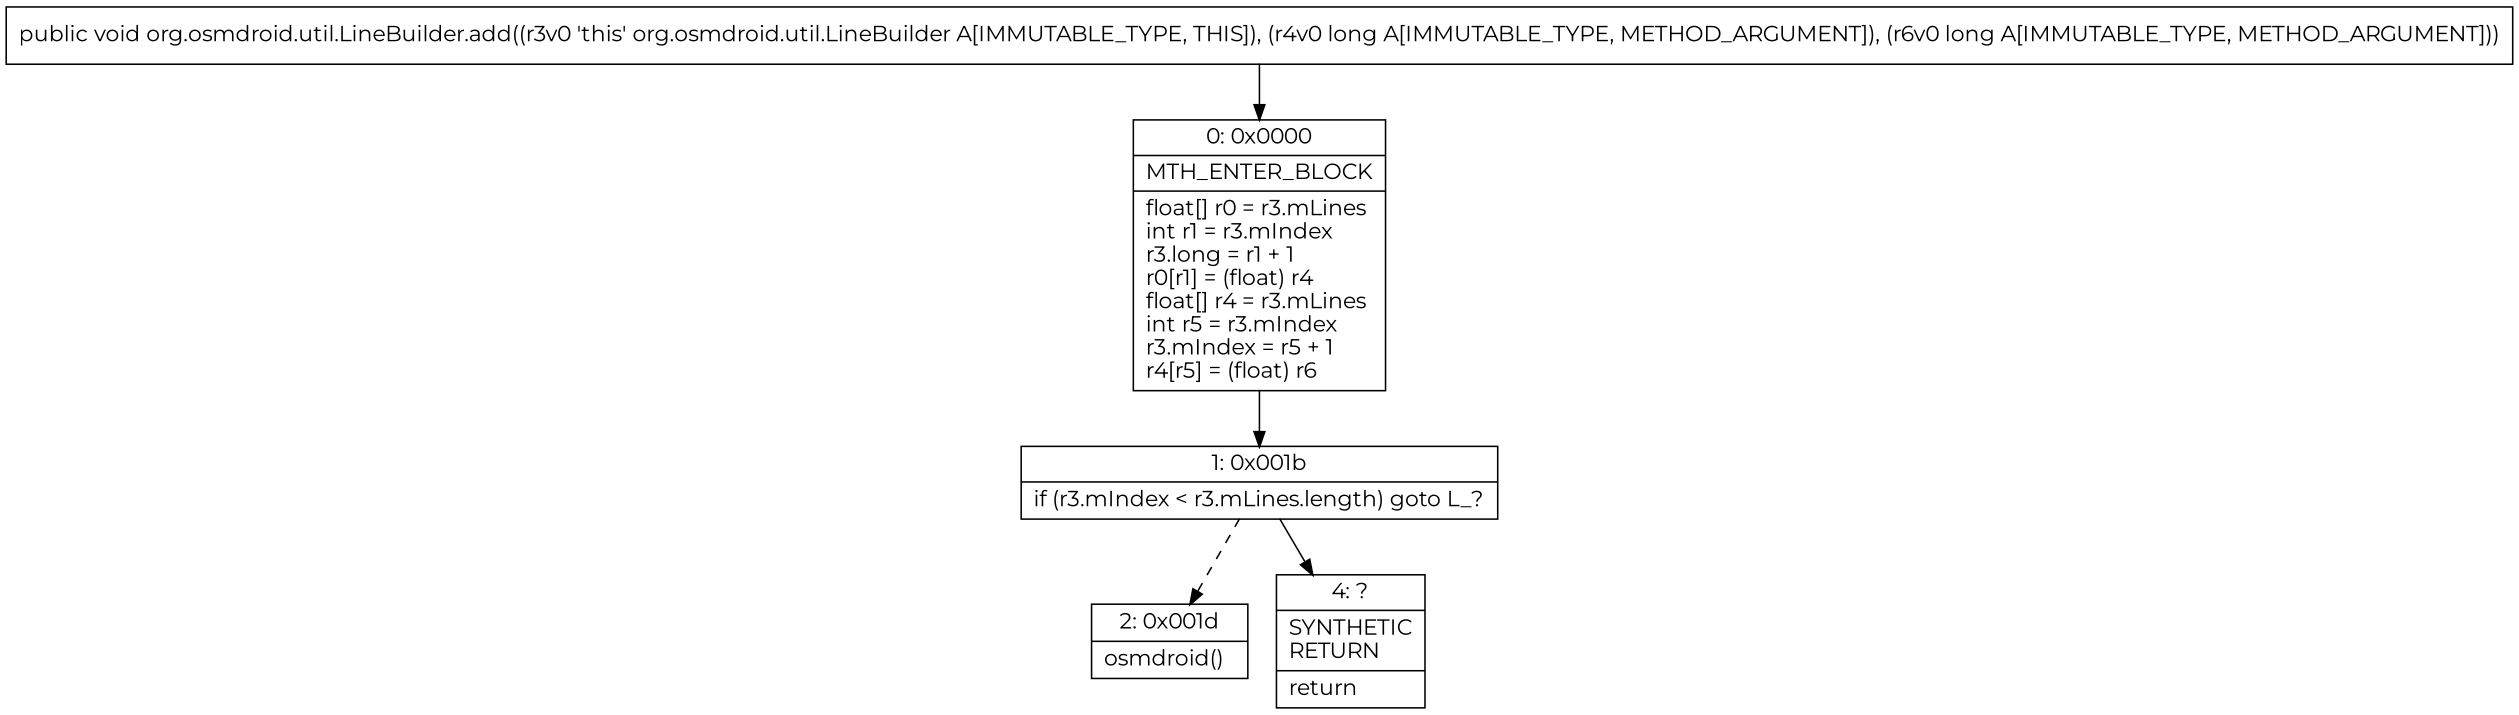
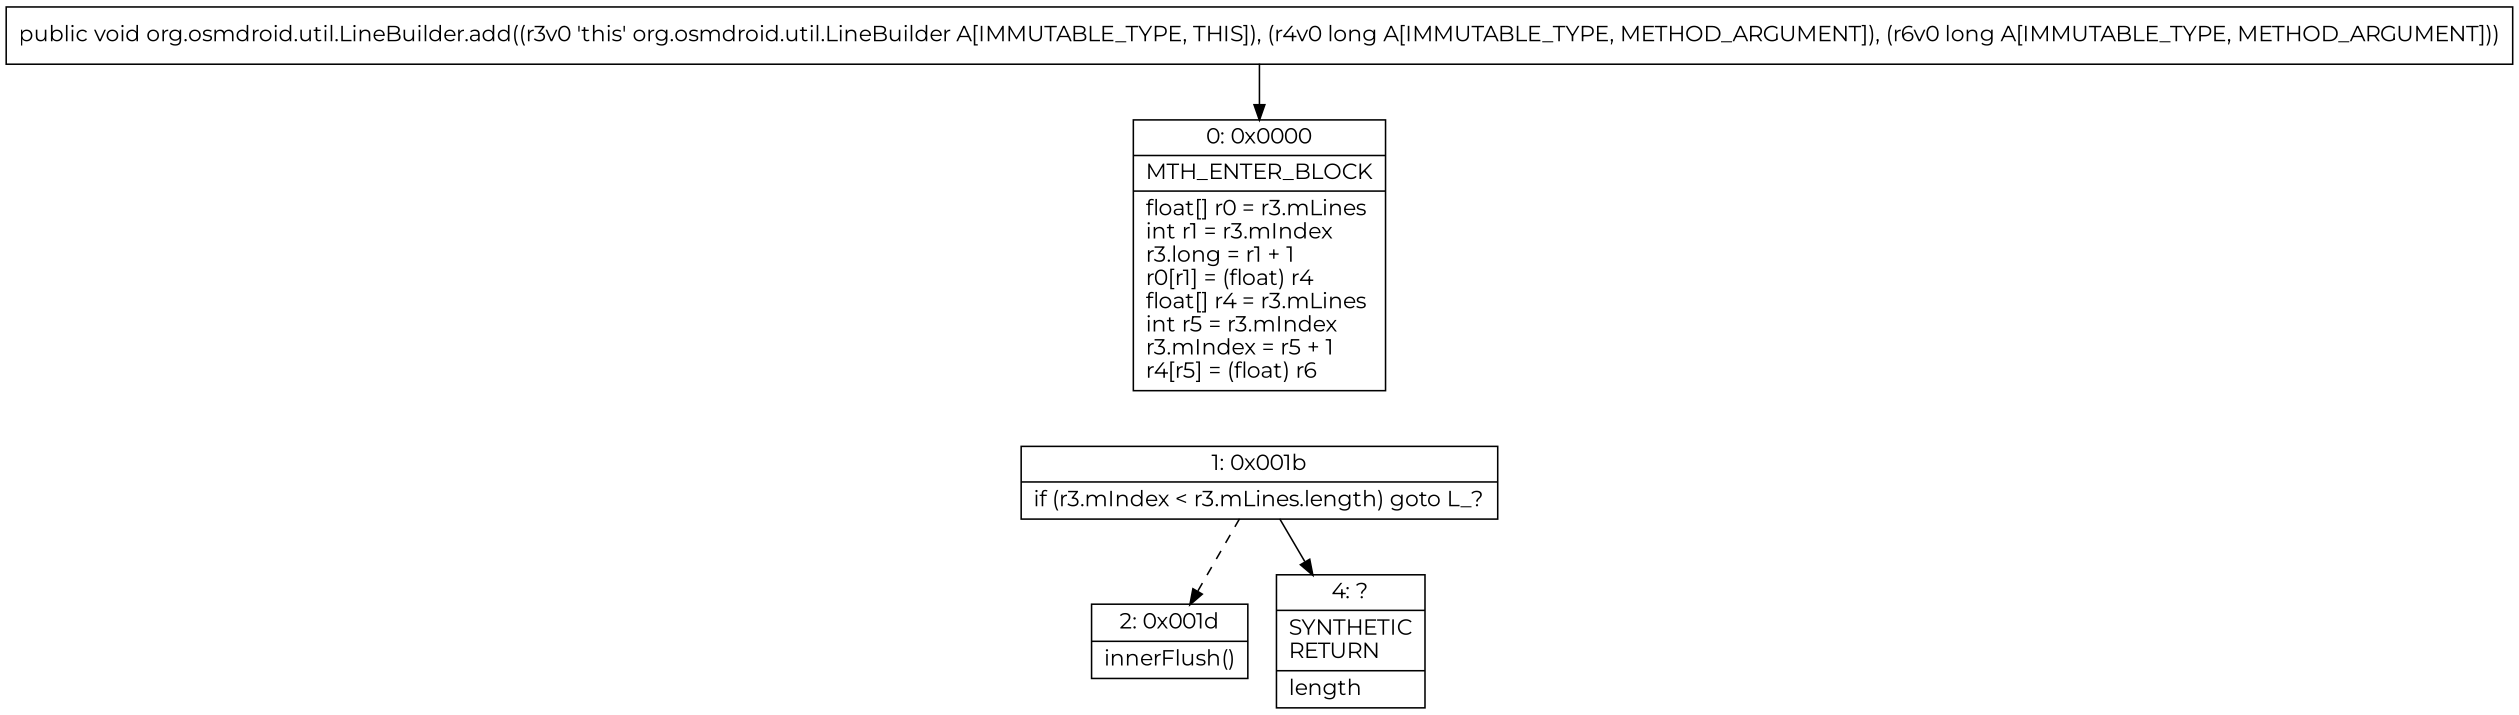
(1259, 411) -> none
(1164, 659) -> (1170, 659)
(1324, 689) -> (1326, 689)
